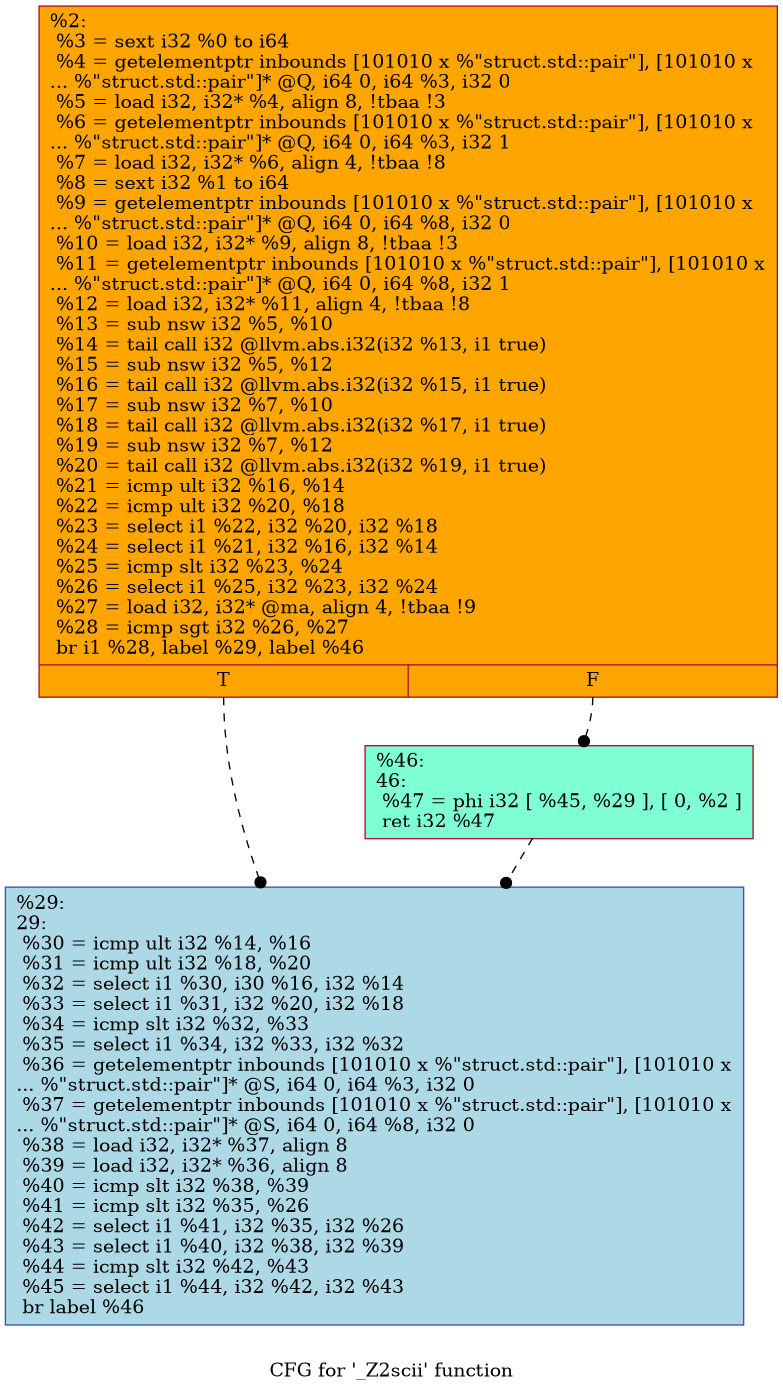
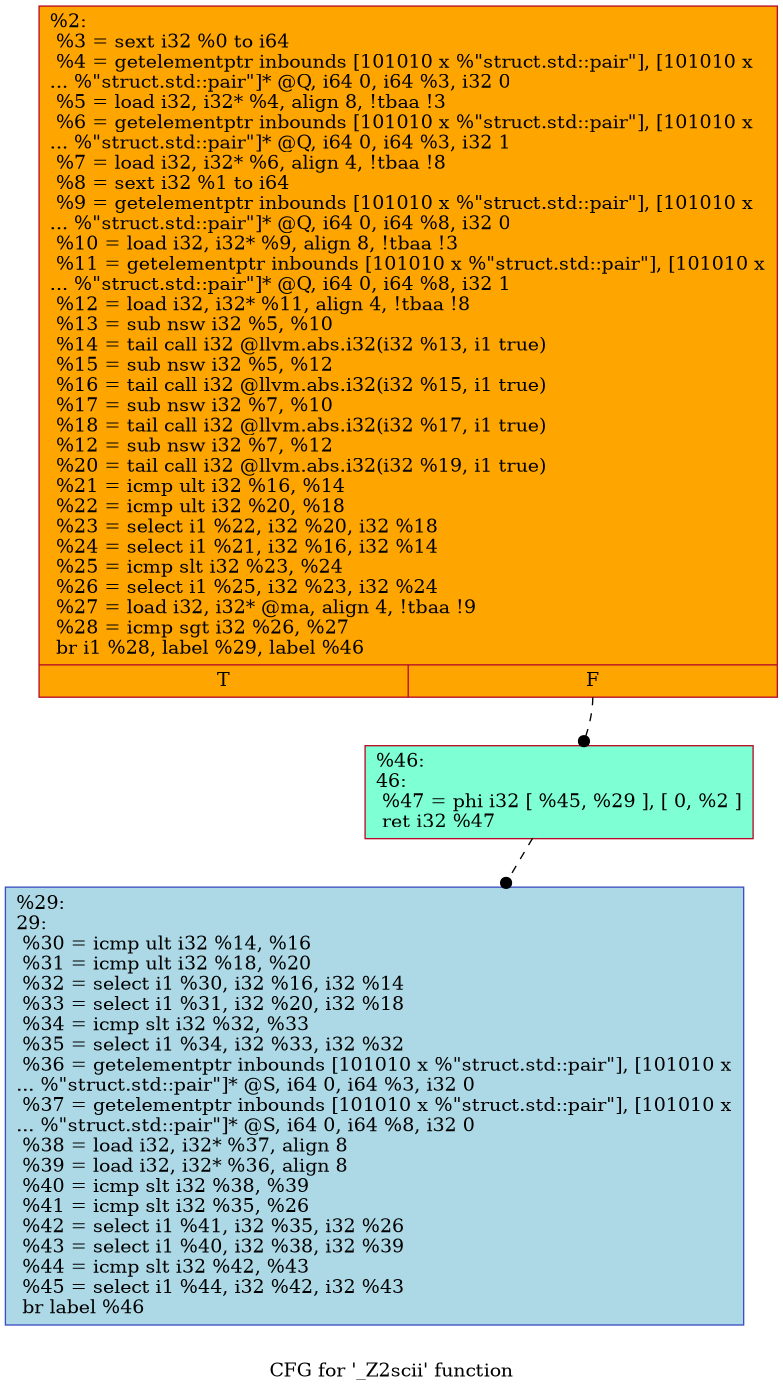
(192, 446) -> (192, 446)
(234, 789) -> none
(211, 984) -> (211, 984)
